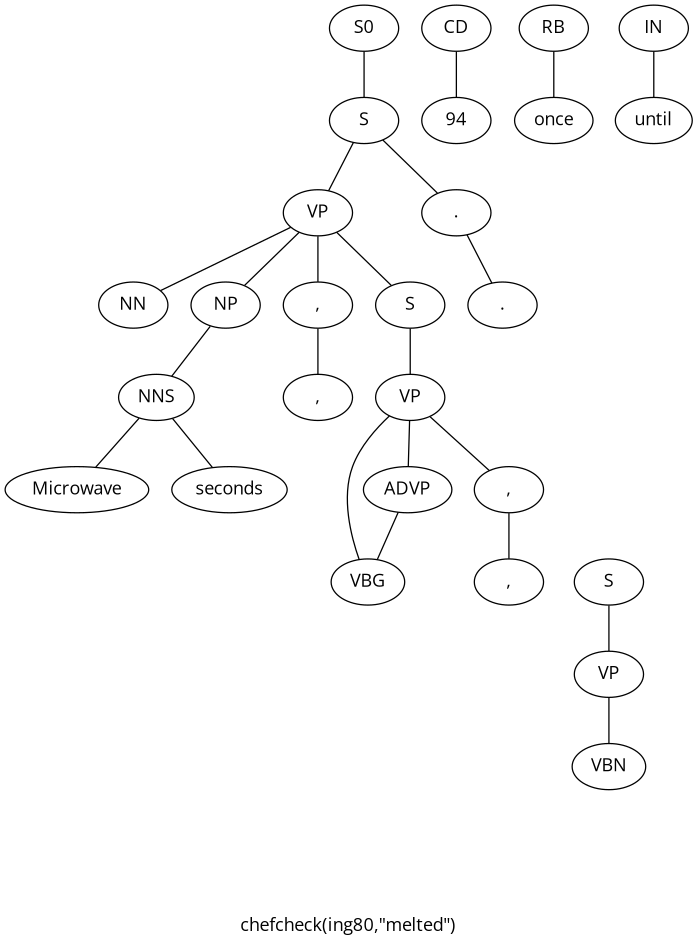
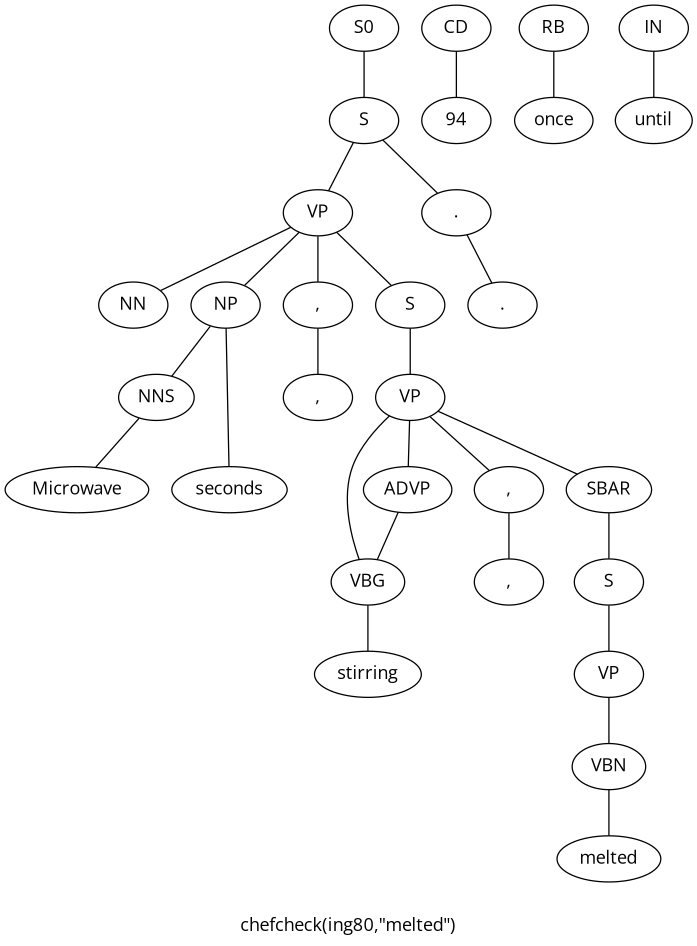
(192, 443) -> (228, 397)
none -> (609, 490)
none -> (368, 674)
none -> (609, 859)
